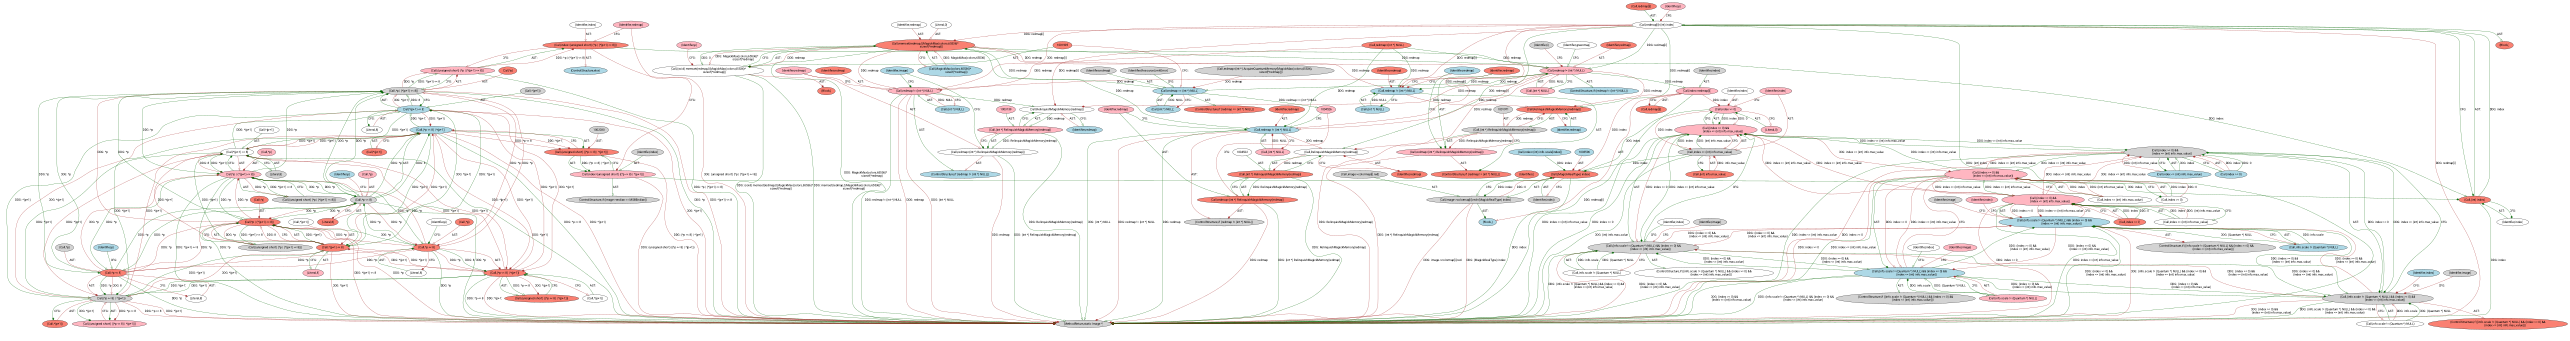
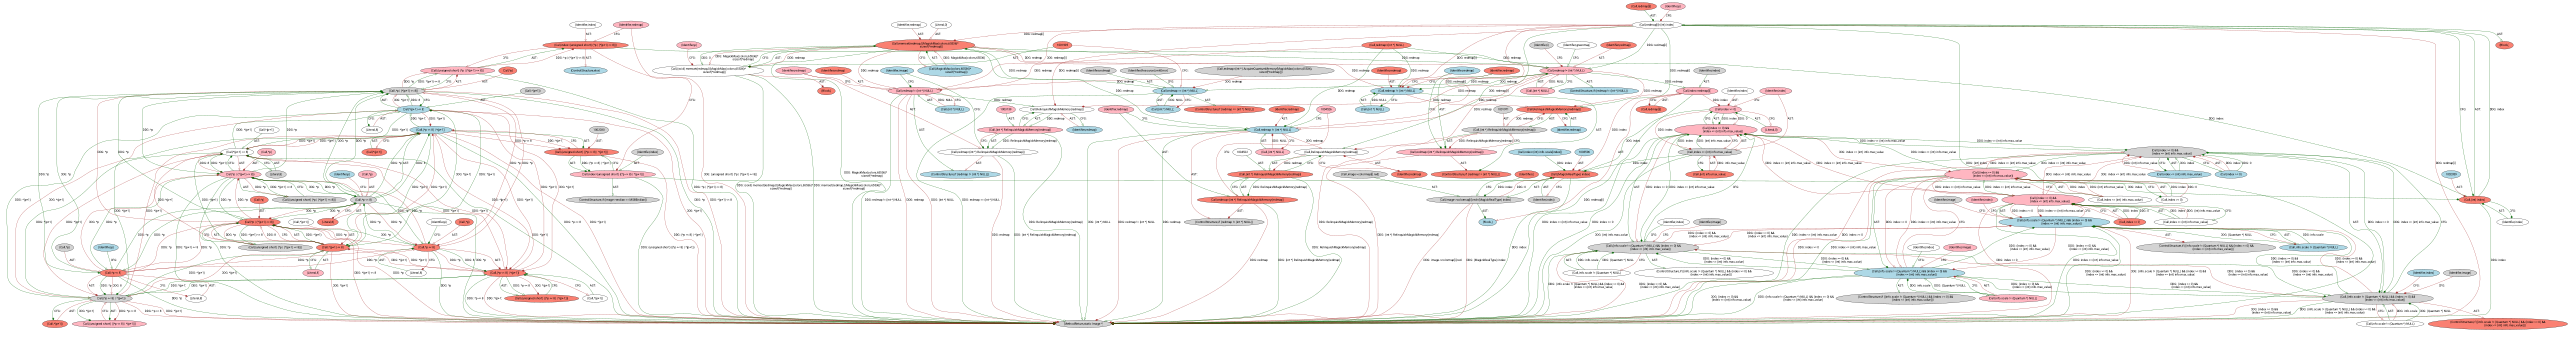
(1259, 99) -> (921, 163)
none -> (2451, 174)
(698, 315) -> (698, 315)
